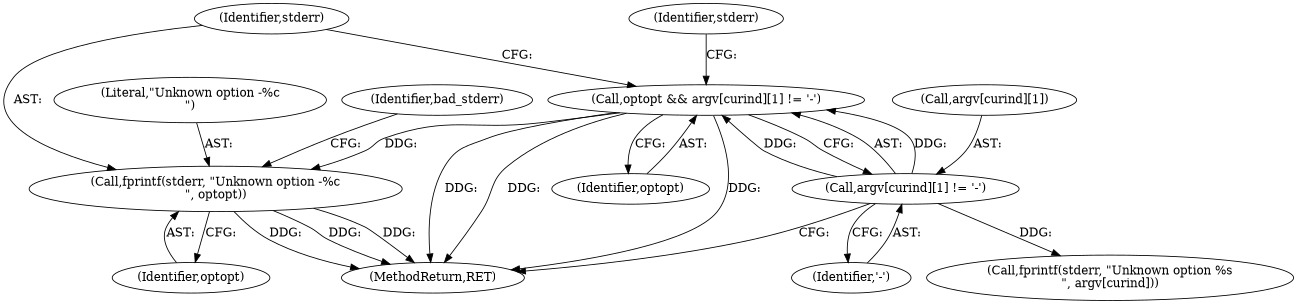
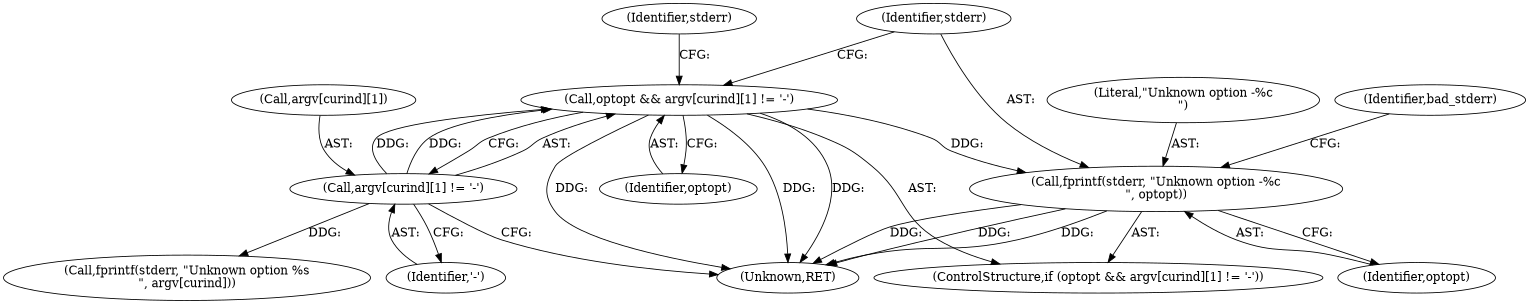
(433, 278) -> (788, 278)
none -> (1098, 278)
